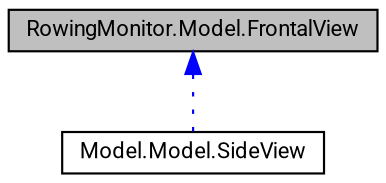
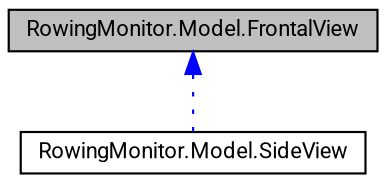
(193, 153) -> (193, 153)
